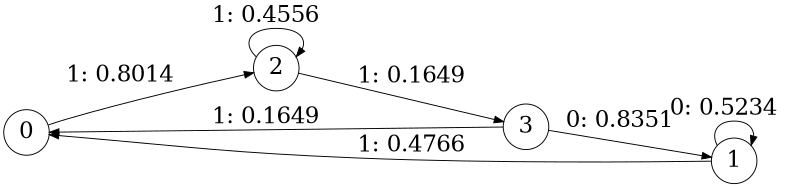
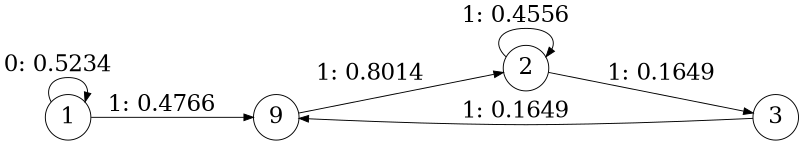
(27, 132) -> (276, 117)
(625, 143) -> none
